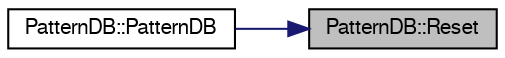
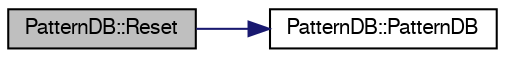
(262, 29) -> (222, 29)
